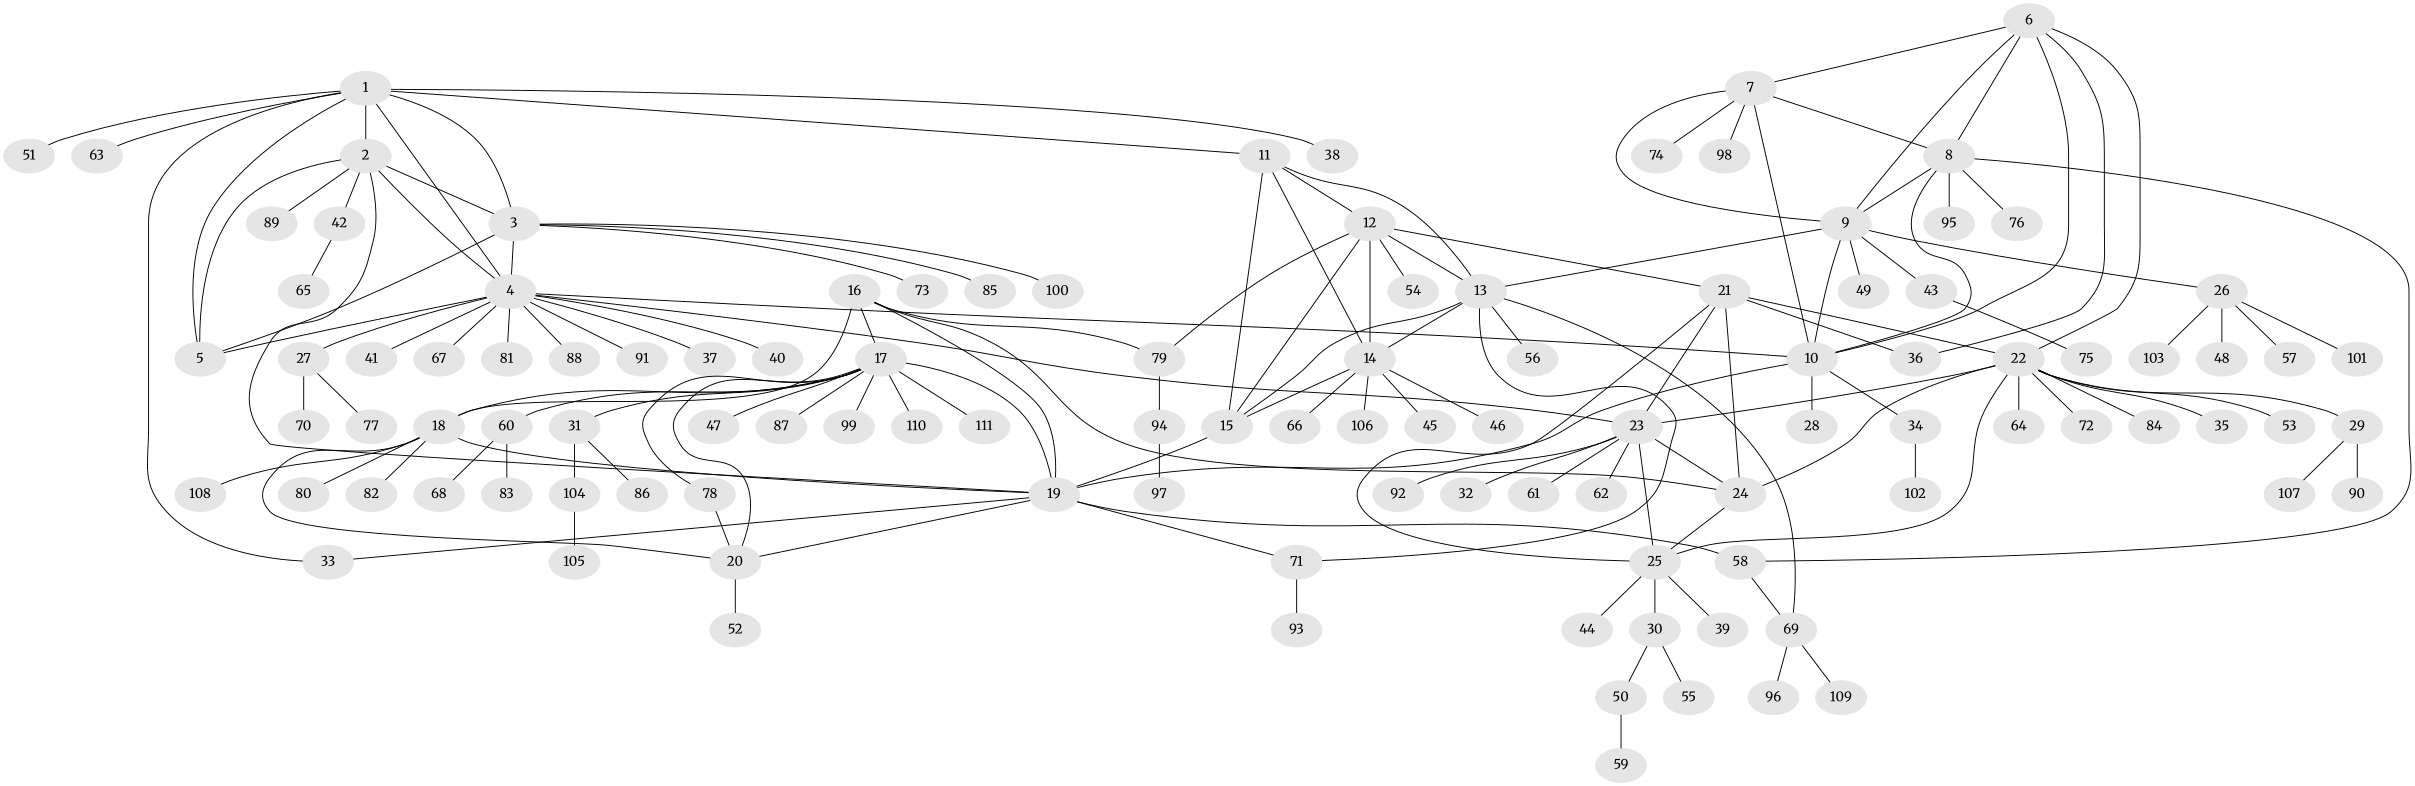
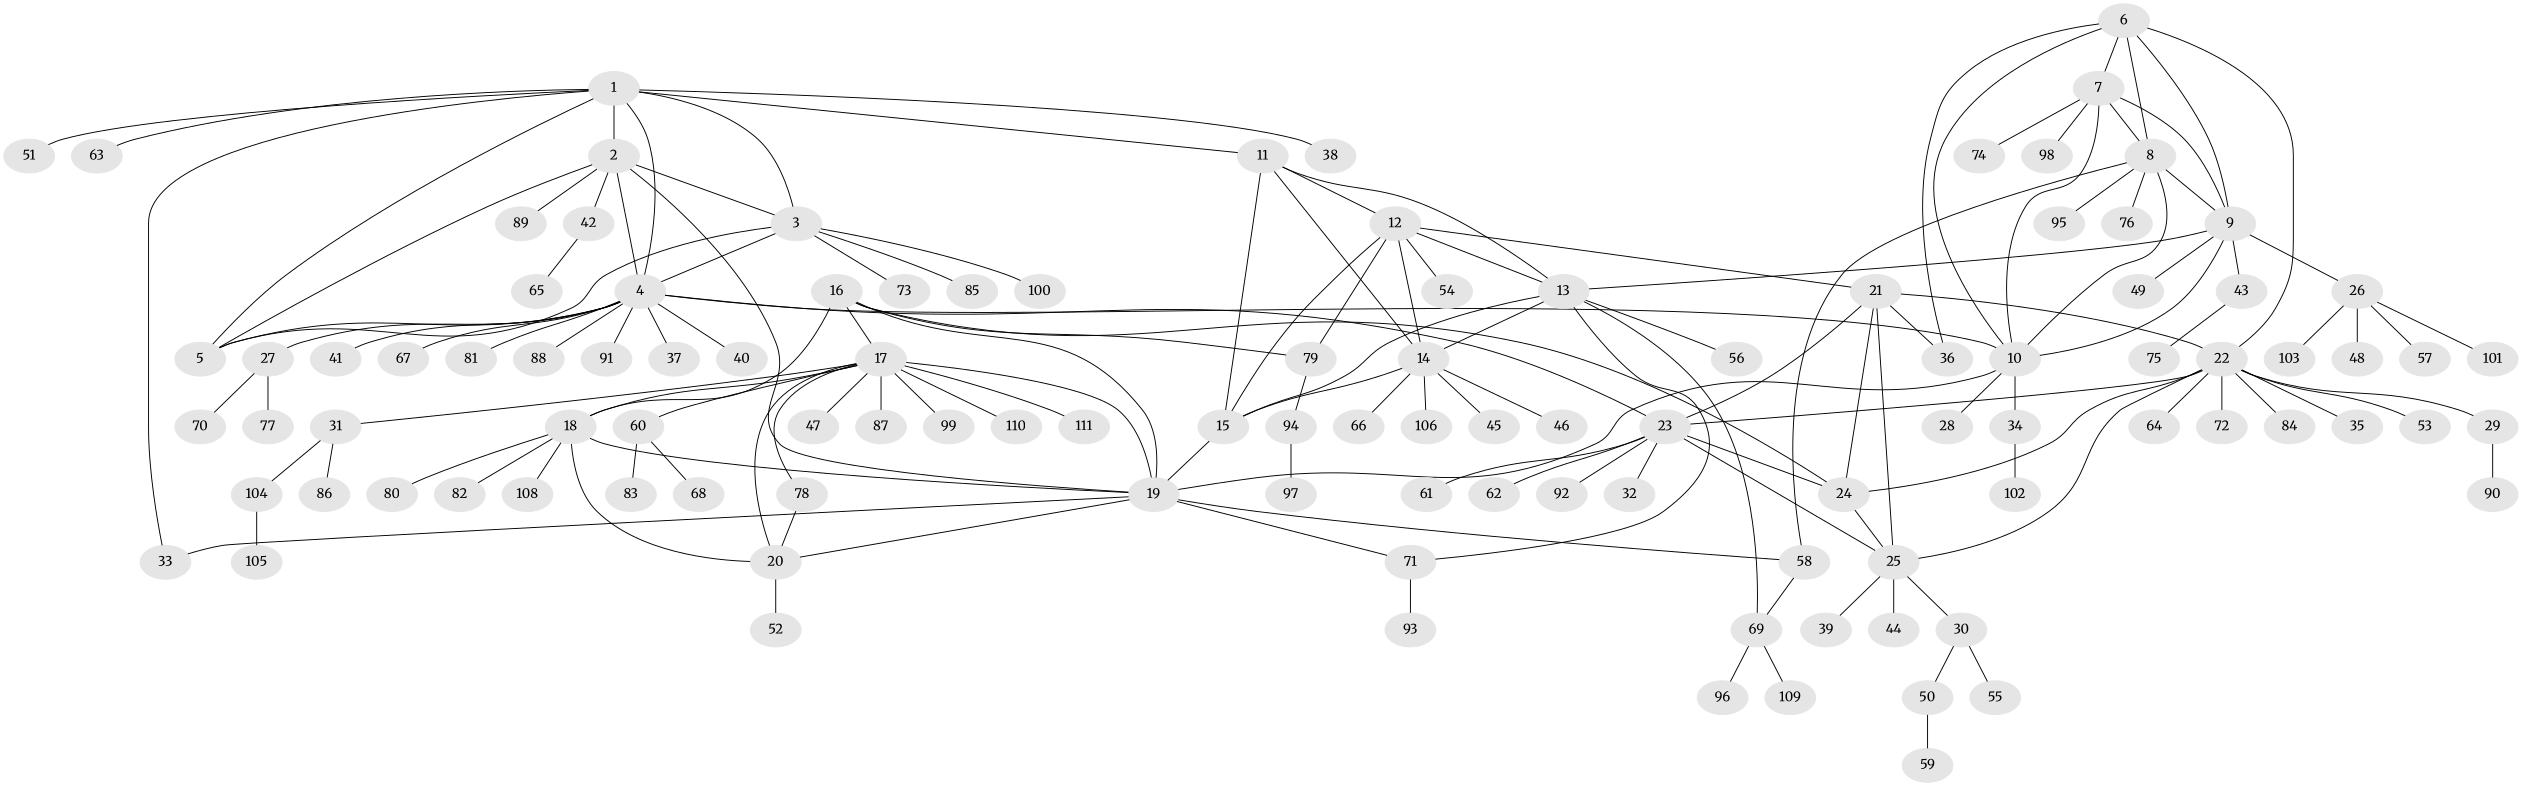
(2290, 495) -> none
